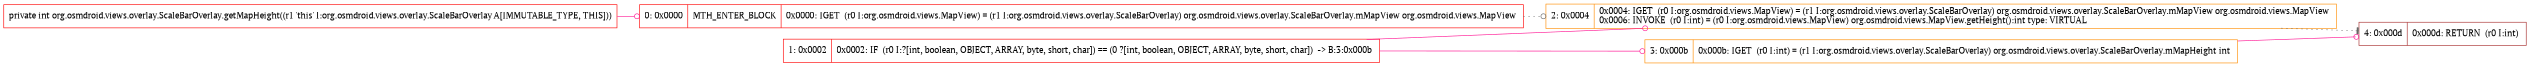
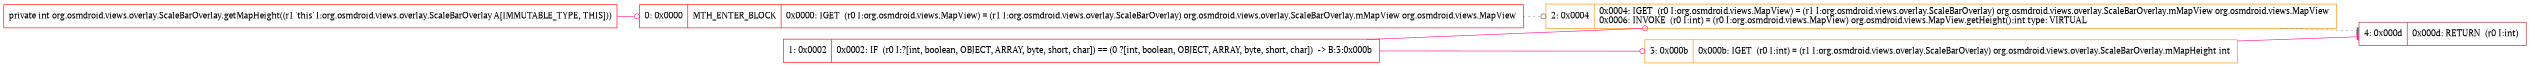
(2297, 39) -> (2297, 39)
